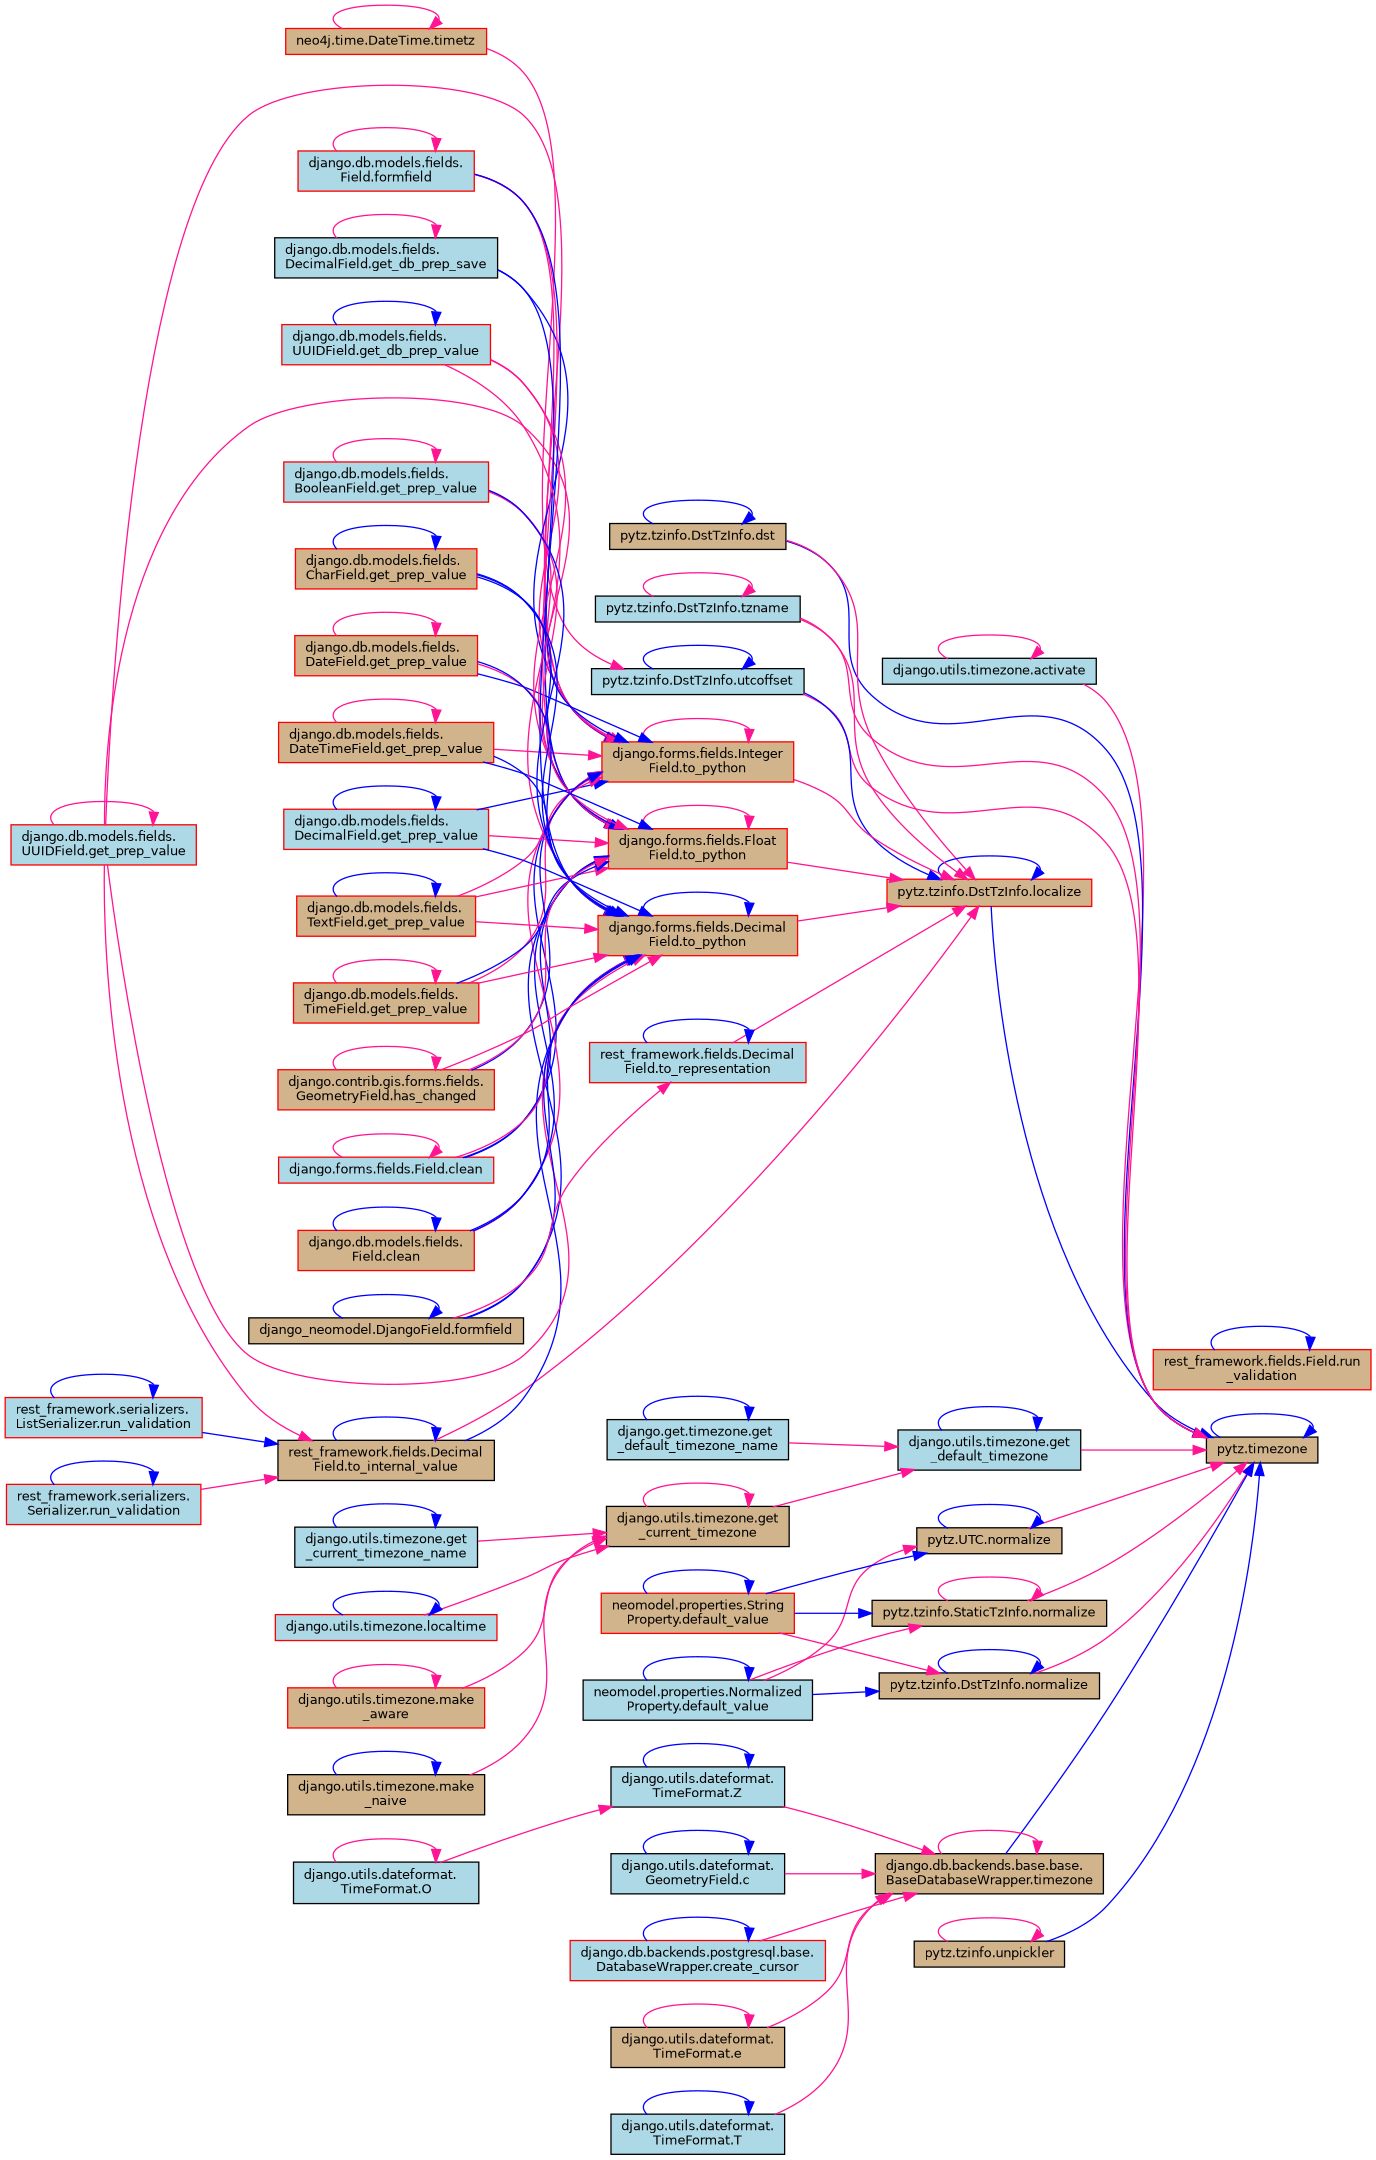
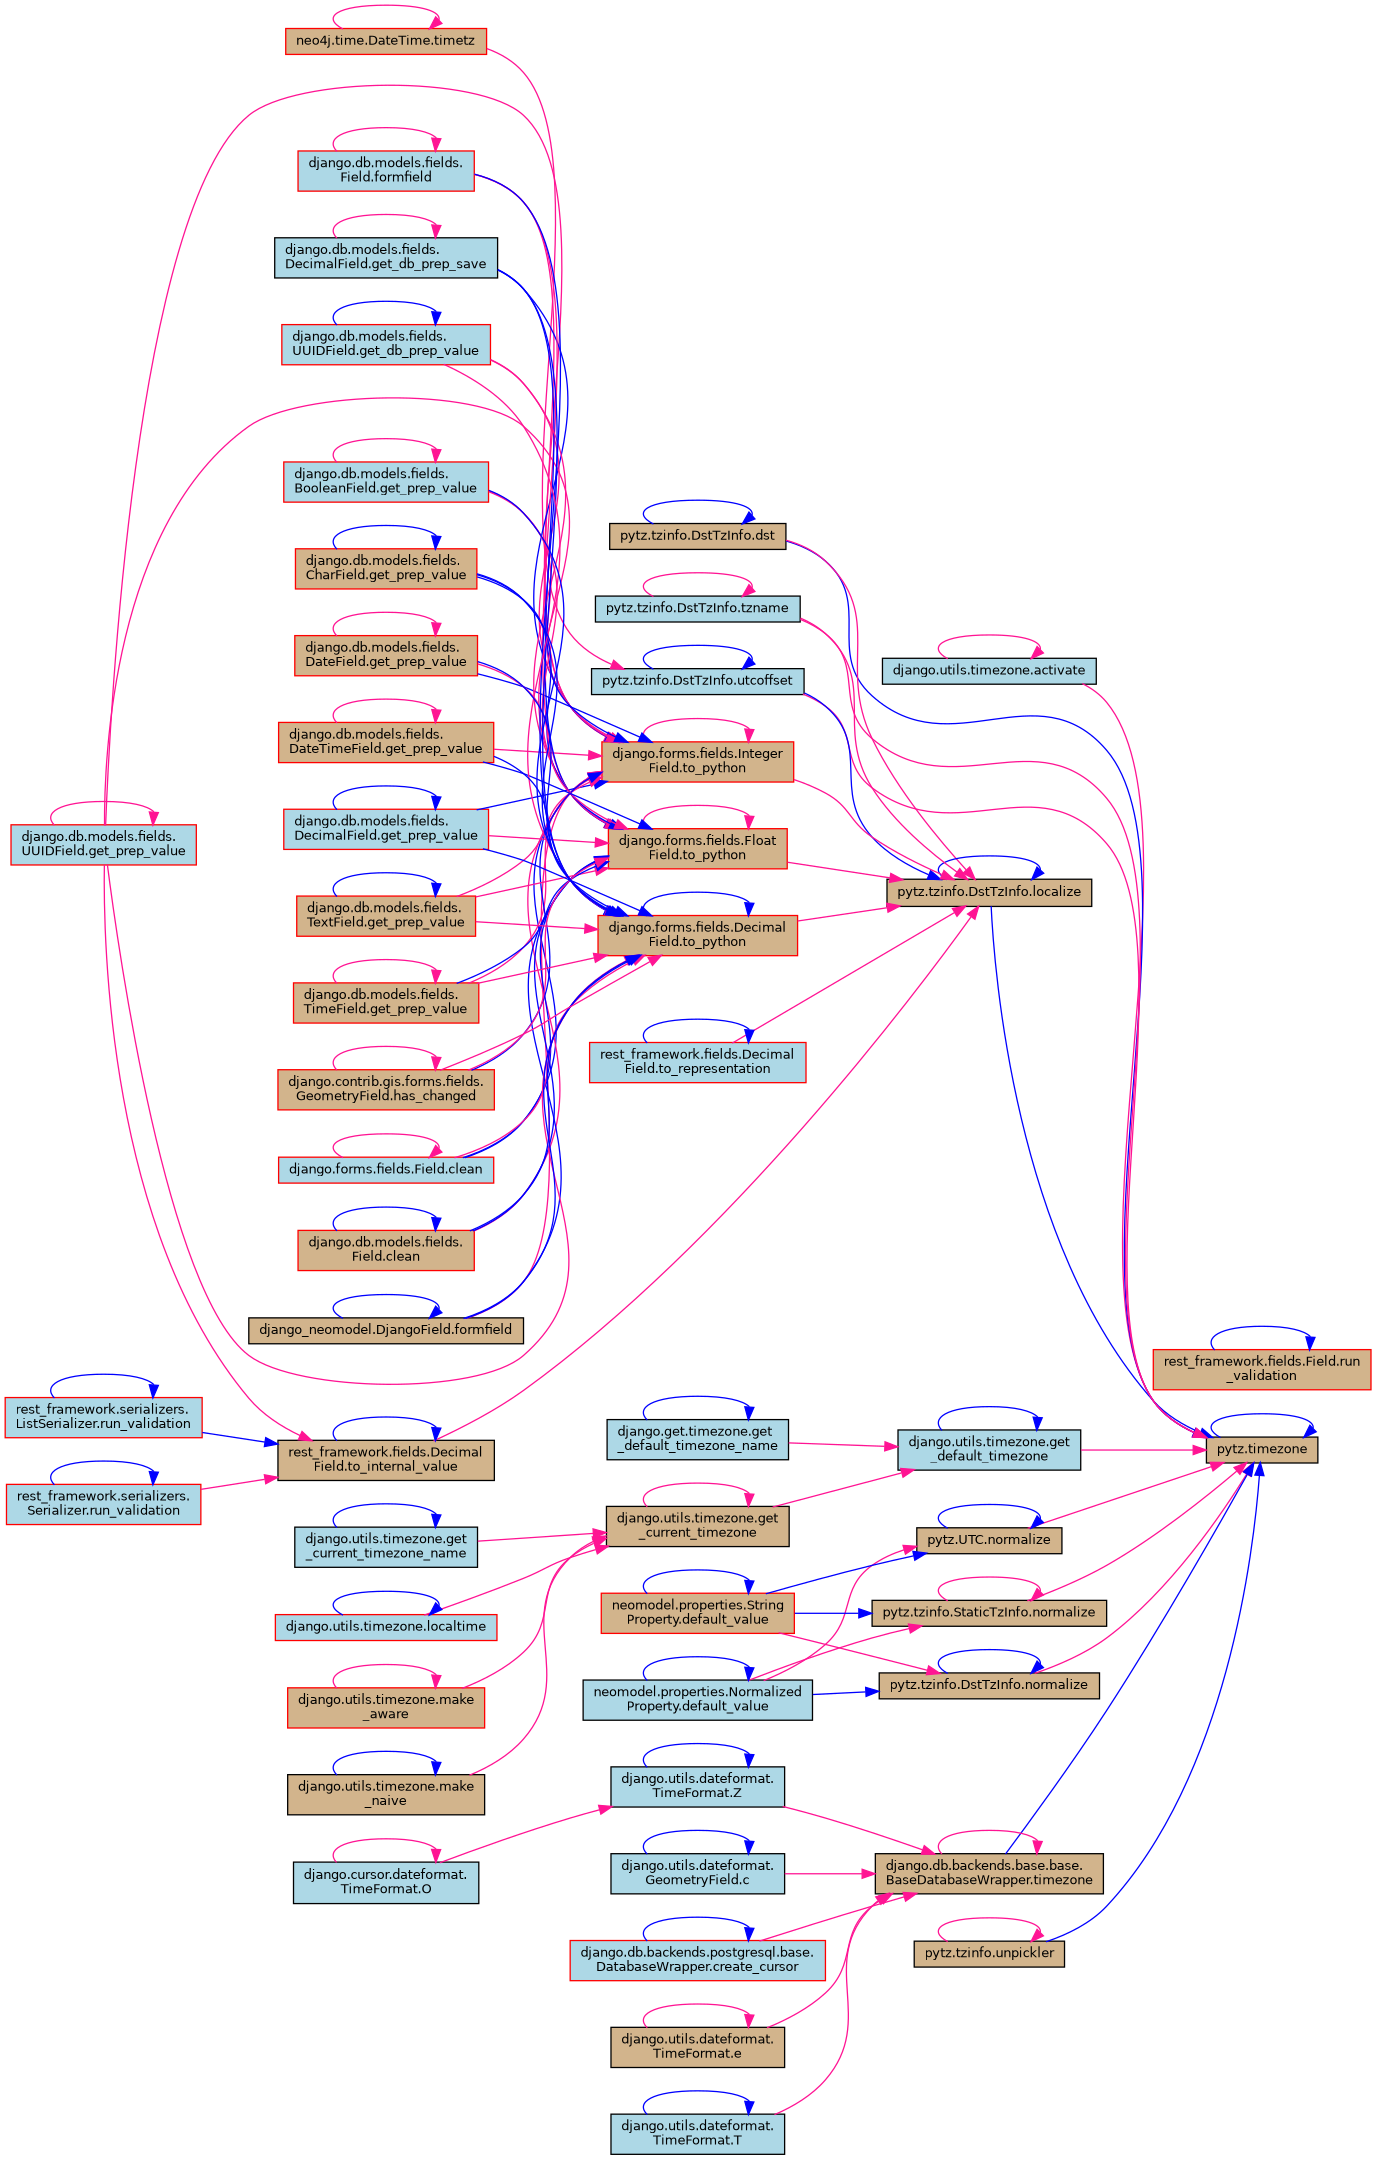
(989, 893) -> (989, 893)
(570, 1182) -> (546, 1207)
(546, 1190) -> (550, 591)
(386, 1883) -> (386, 1883)
